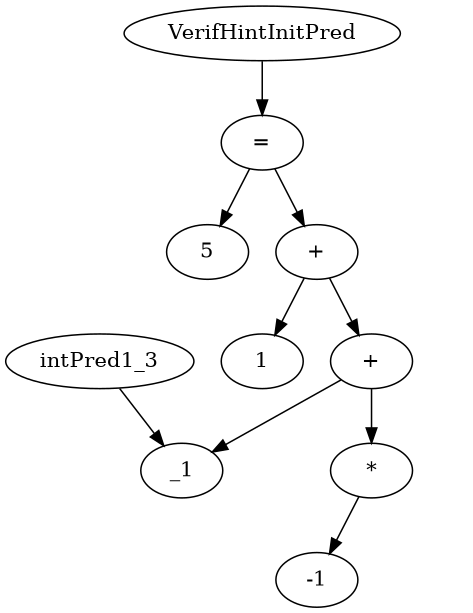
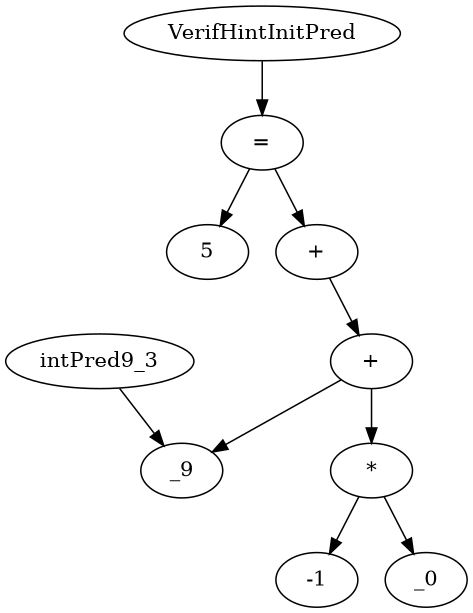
(100, 361) -> (100, 361)
(262, 361) -> none
(182, 471) -> (182, 471)
none -> (426, 580)
